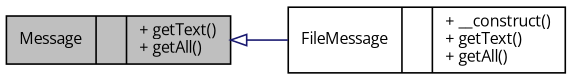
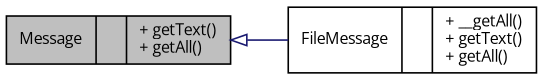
(499, 22) -> (484, 22)
